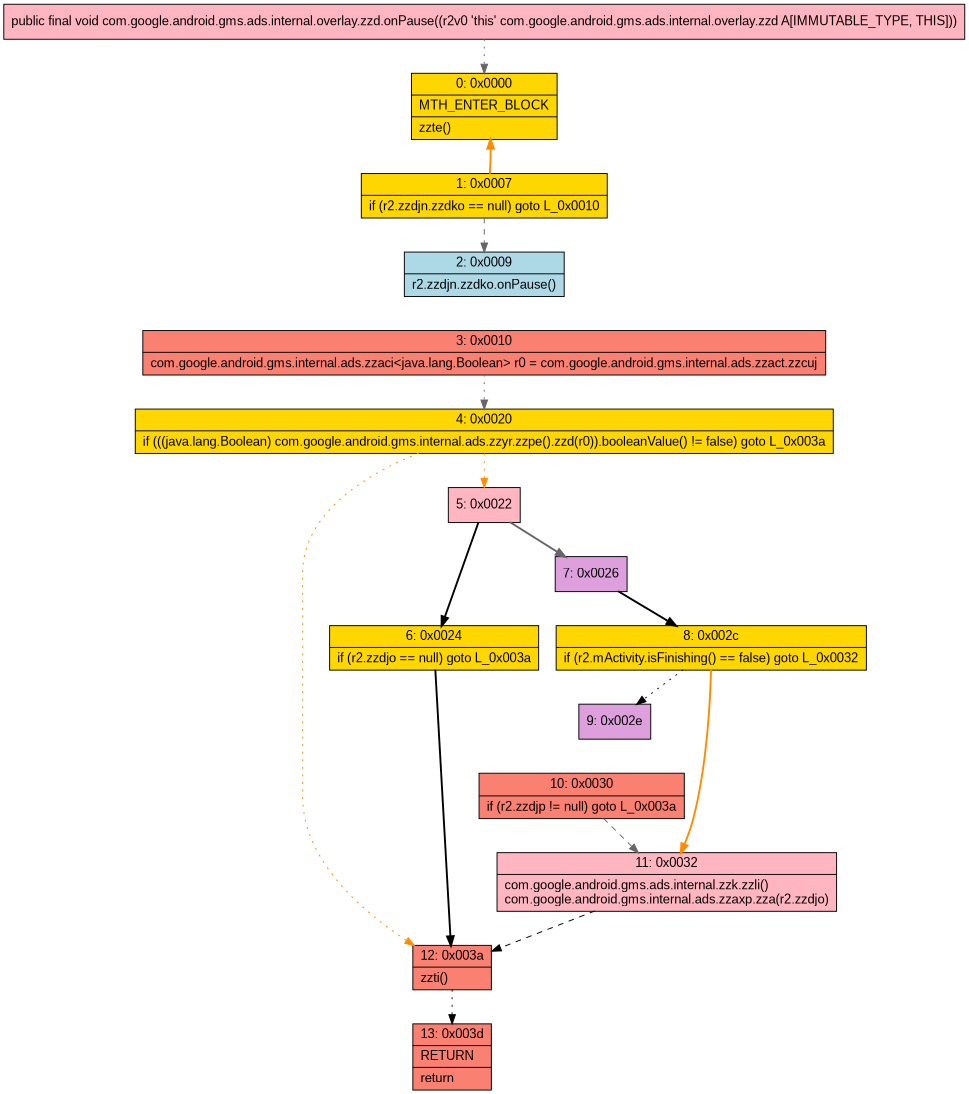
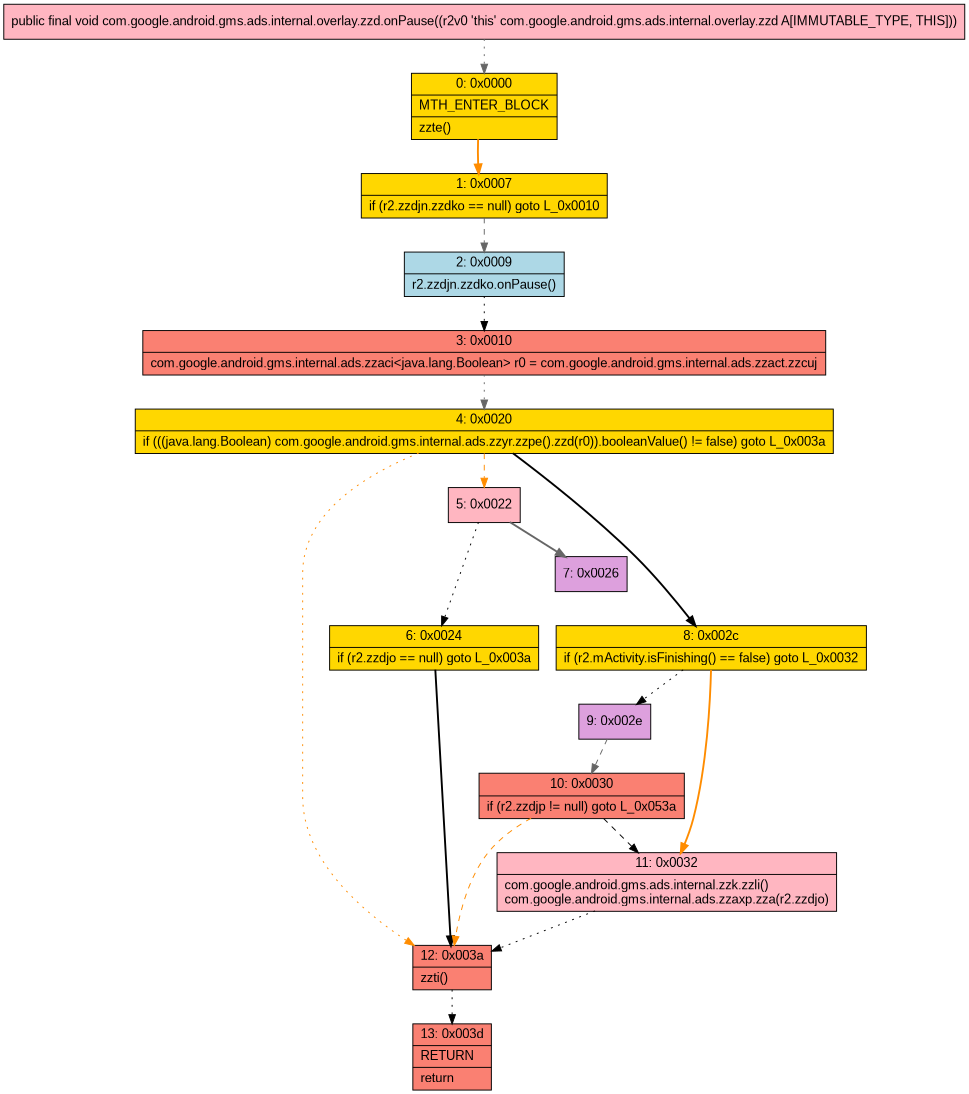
(490, 161) -> (478, 152)
none -> (484, 309)
(484, 466) -> (484, 466)
(462, 569) -> (462, 569)
(643, 606) -> (607, 530)
none -> (601, 752)
(582, 807) -> (582, 807)
(618, 832) -> (618, 832)
none -> (479, 867)
(548, 929) -> (548, 929)
